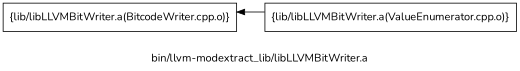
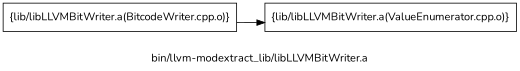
(255, 12) -> (247, 23)
